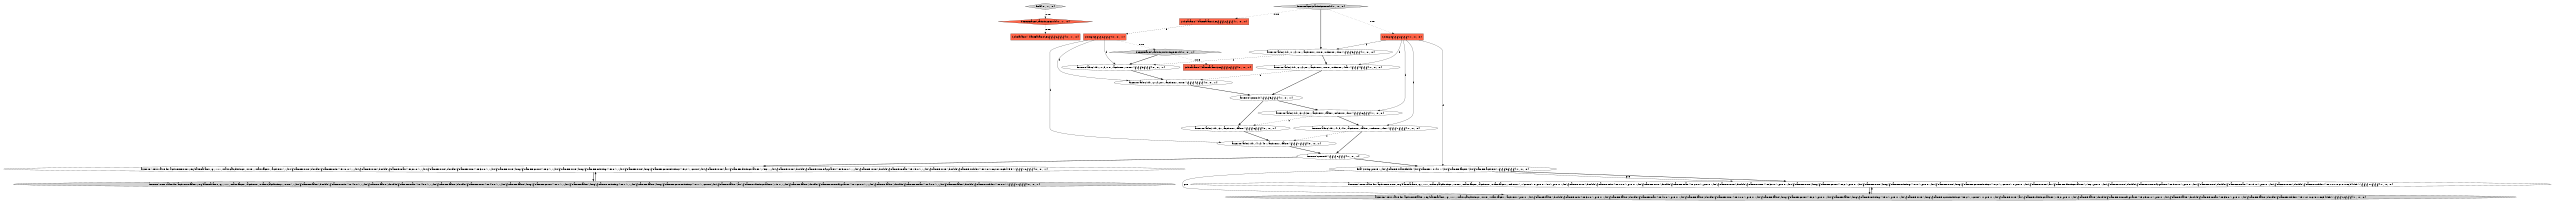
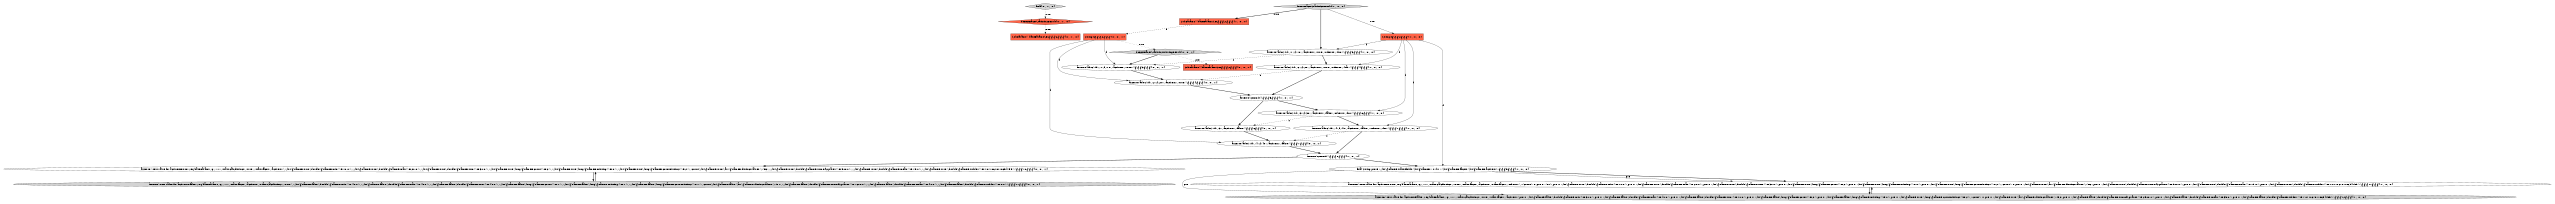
(1272, 13) -> (1272, 13)
(1360, 21) -> (1360, 21)
(1198, 60) -> (1198, 60)
